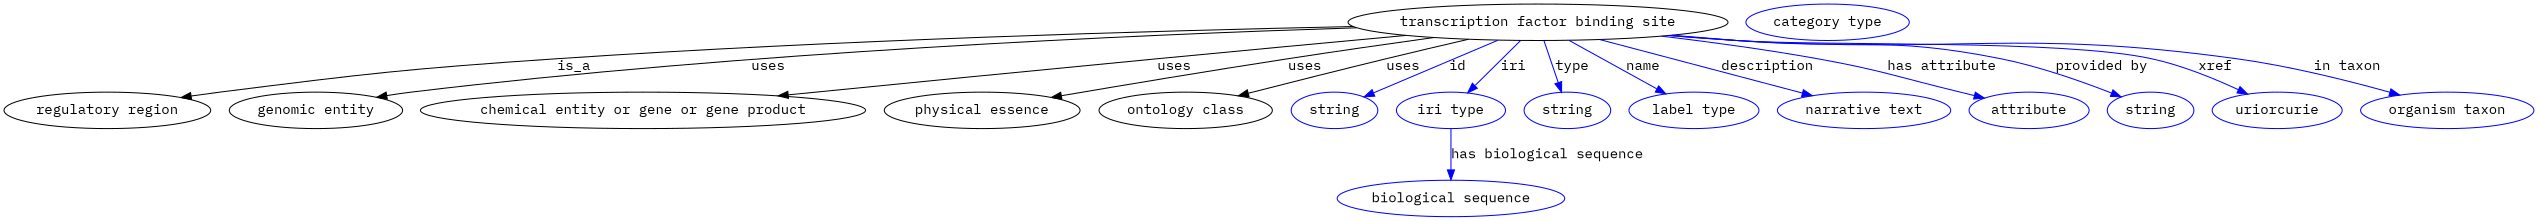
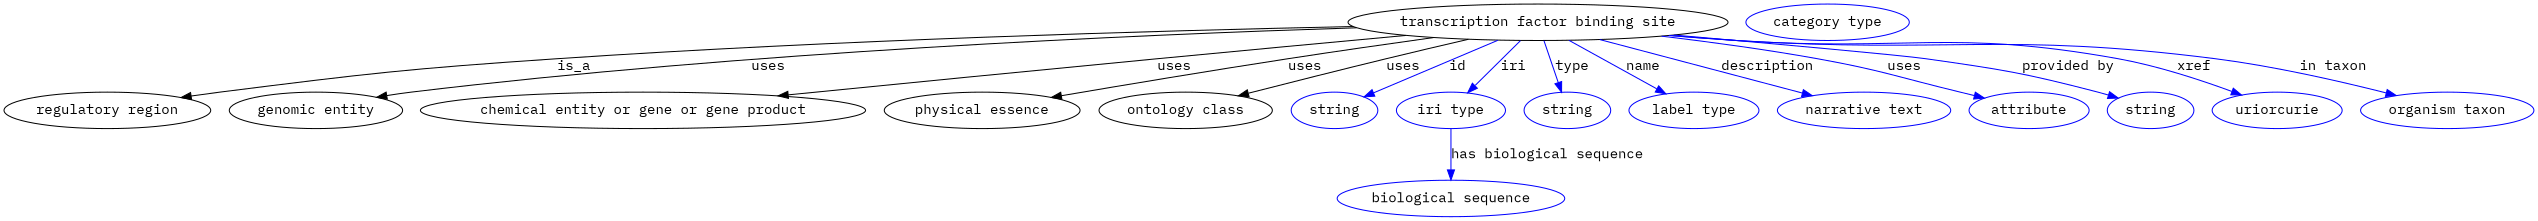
(1942, 66) -> (1905, 66)
